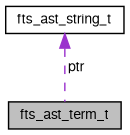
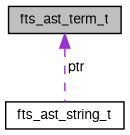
(65, 75) -> (65, 75)
